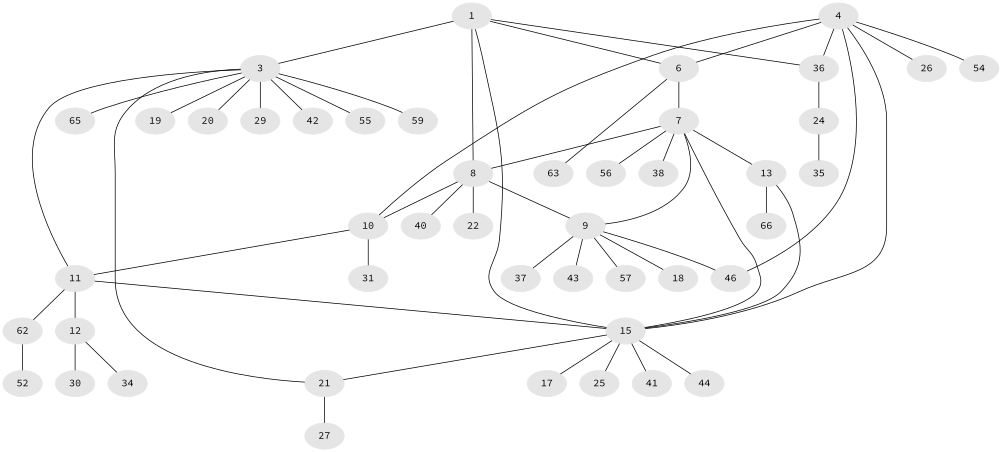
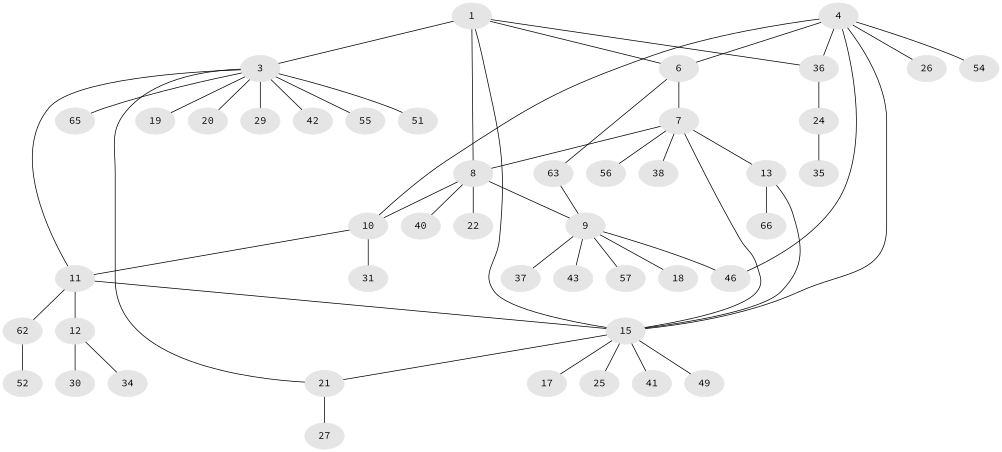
(418, 121) -> (418, 121)
(673, 199) -> (569, 200)
(704, 384) -> (704, 384)
